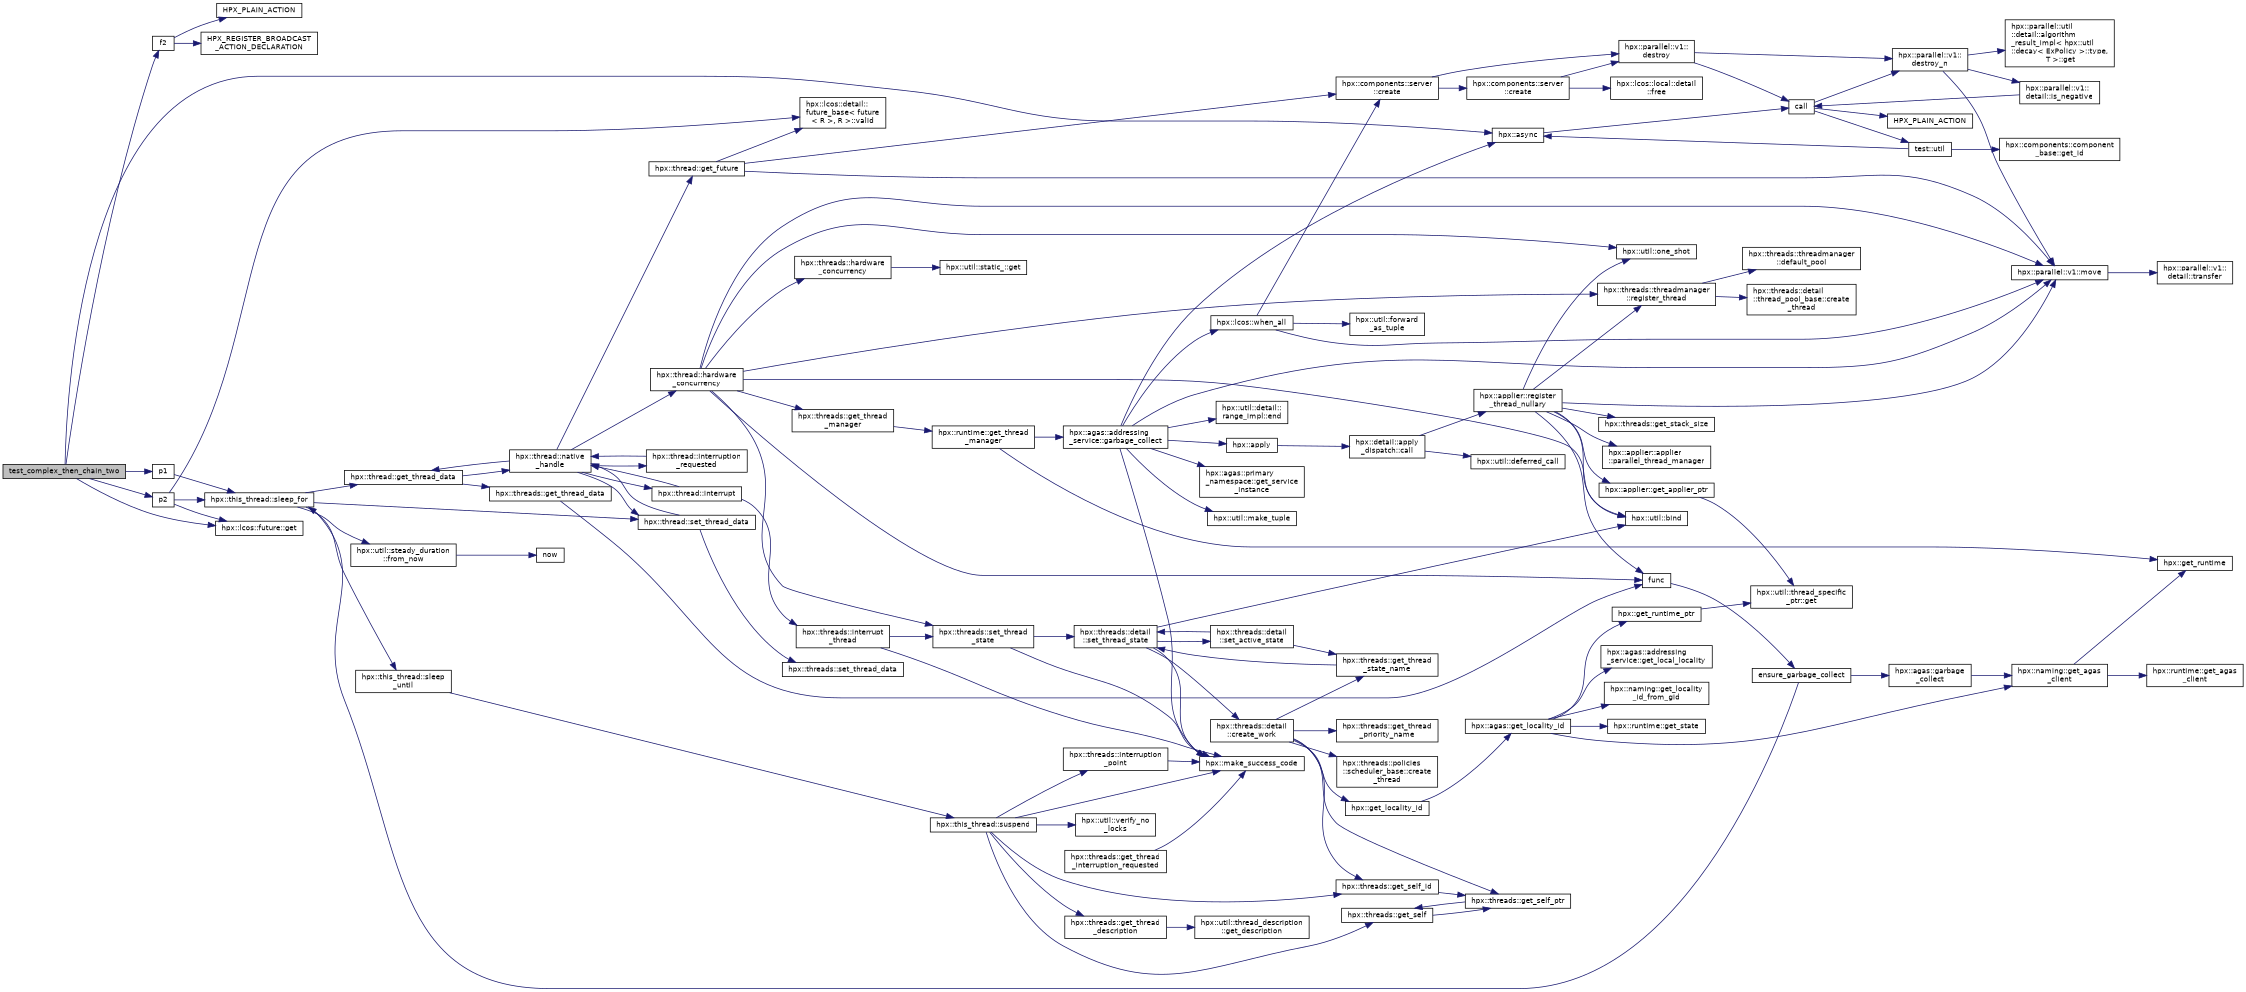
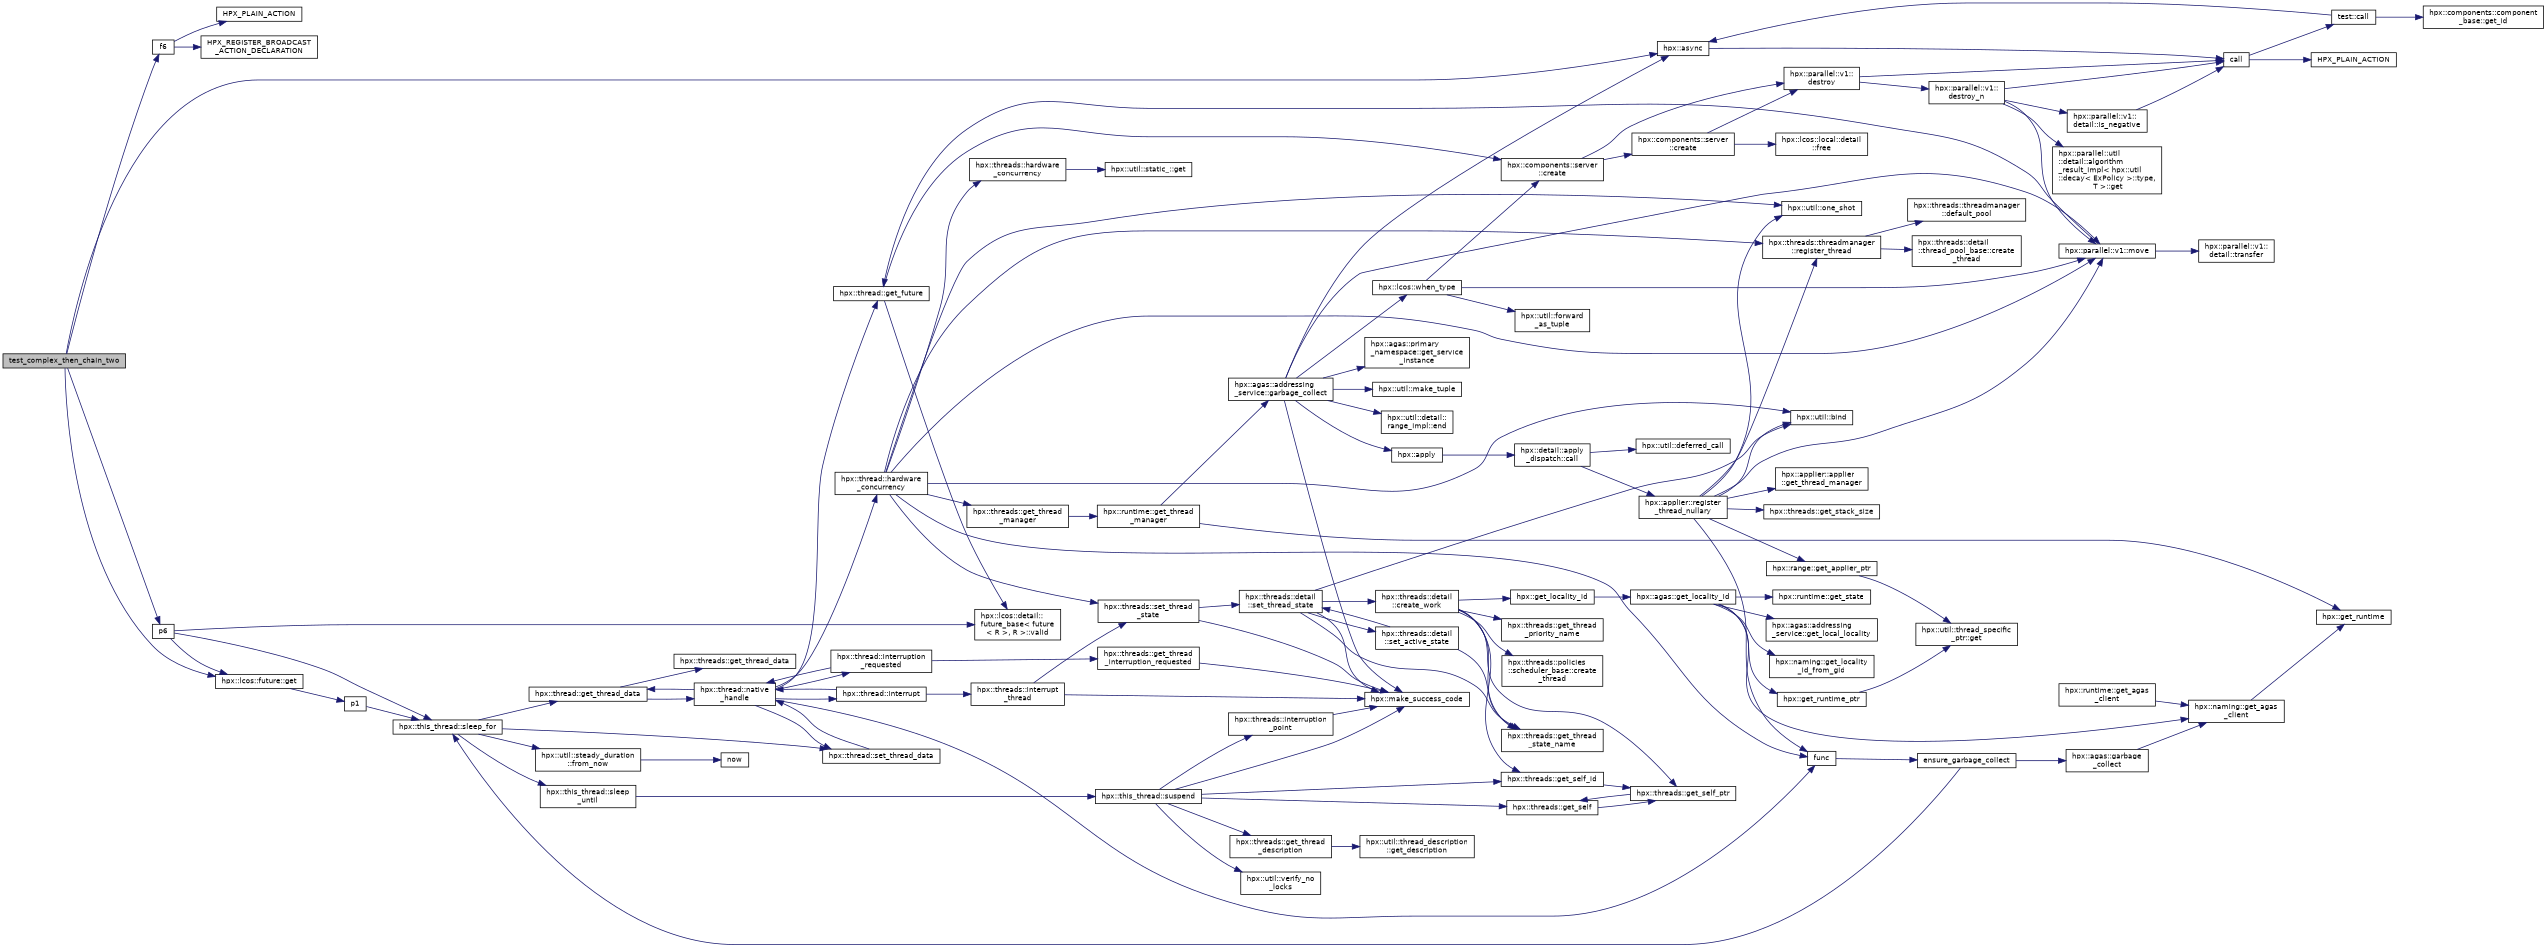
(163, 43) -> (163, 47)
(1853, 88) -> (2110, 77)
(1930, 149) -> (2354, 17)
(1377, 178) -> (1462, 108)
(1252, 323) -> (1417, 288)
(1657, 457) -> (1822, 479)
(135, 471) -> (314, 694)
(1657, 490) -> (1822, 569)
(163, 500) -> (163, 631)
none -> (1011, 660)
(1250, 661) -> (1409, 669)
(843, 670) -> none
(2123, 675) -> (2168, 703)
(1074, 698) -> (1291, 916)
